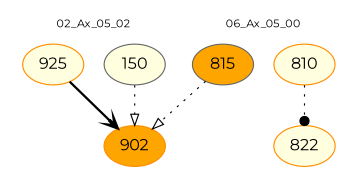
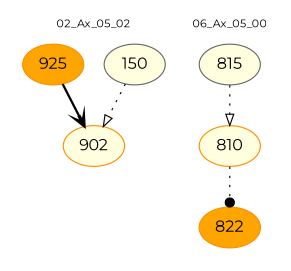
(53, 65) -> (53, 65)
(223, 65) -> (230, 65)
(191, 94) -> (230, 100)
(135, 146) -> (94, 146)
(304, 146) -> (230, 228)
